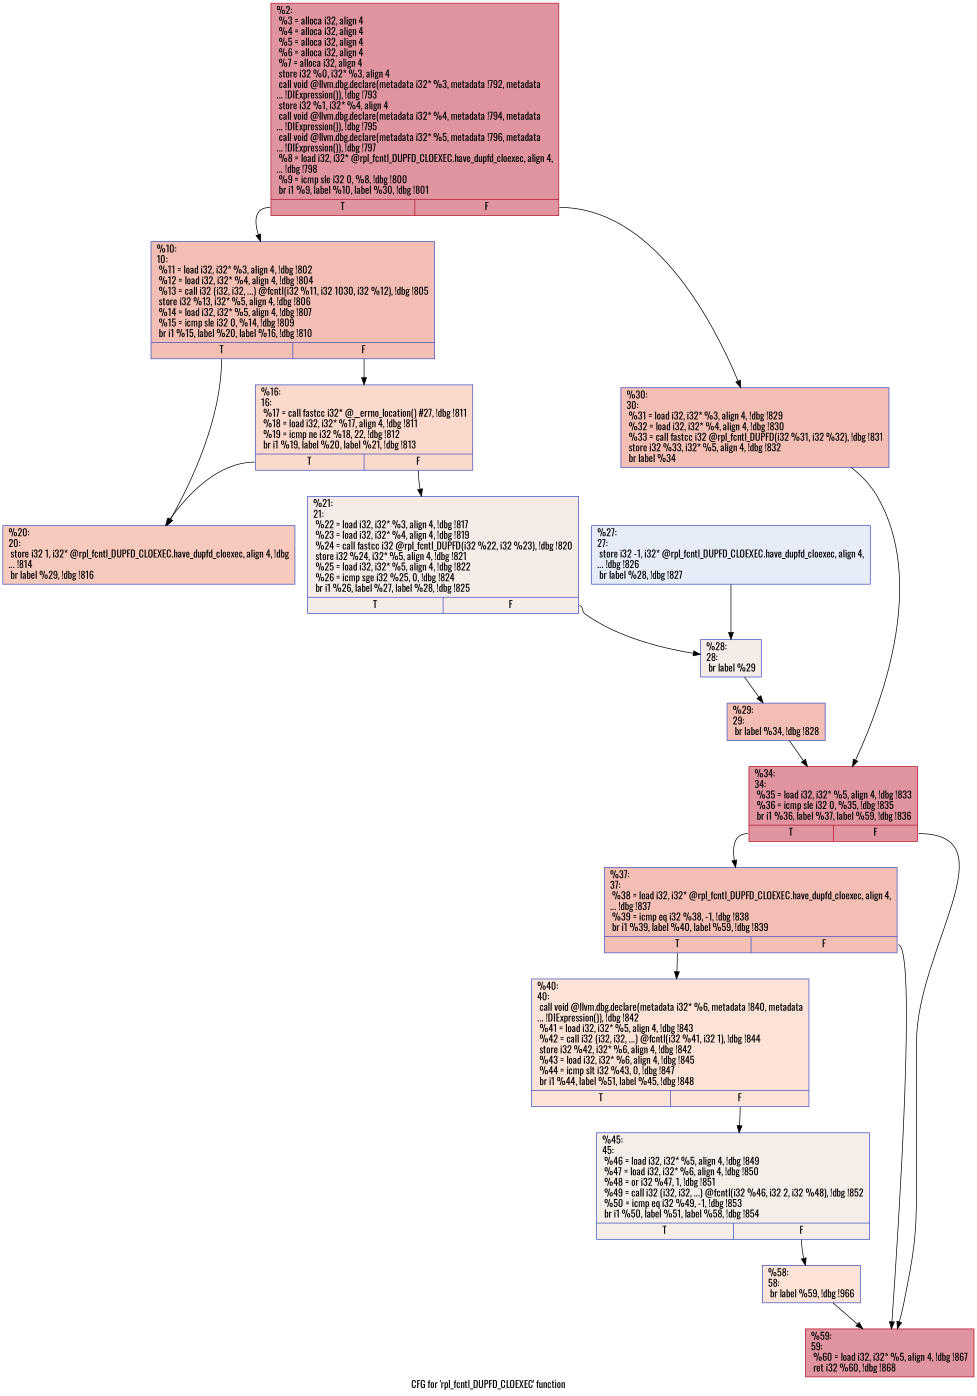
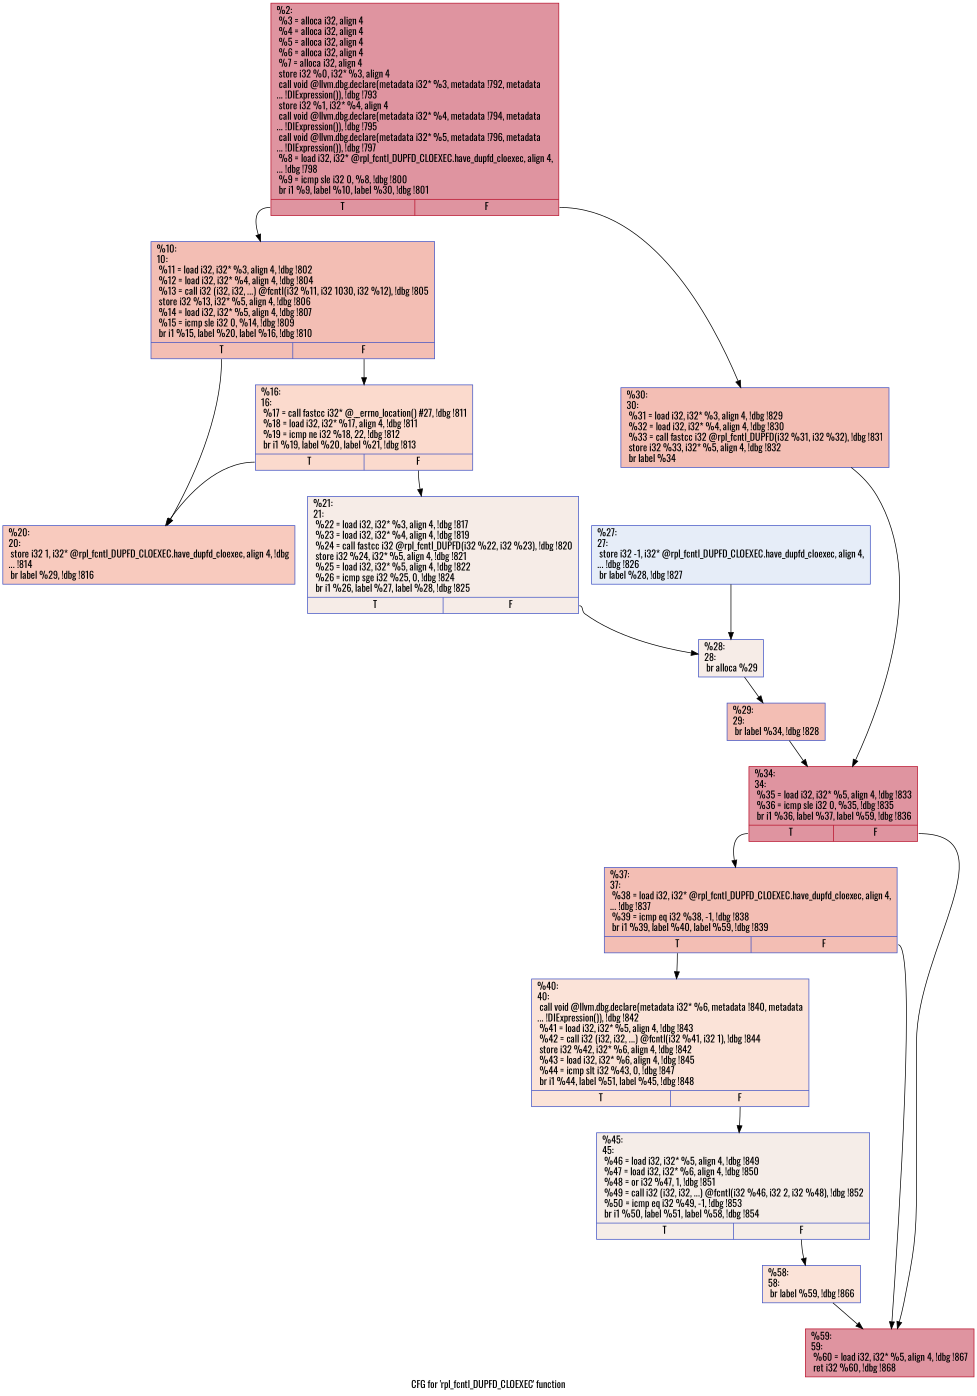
(731, 669) -> (731, 669)
(811, 1294) -> (811, 1294)
